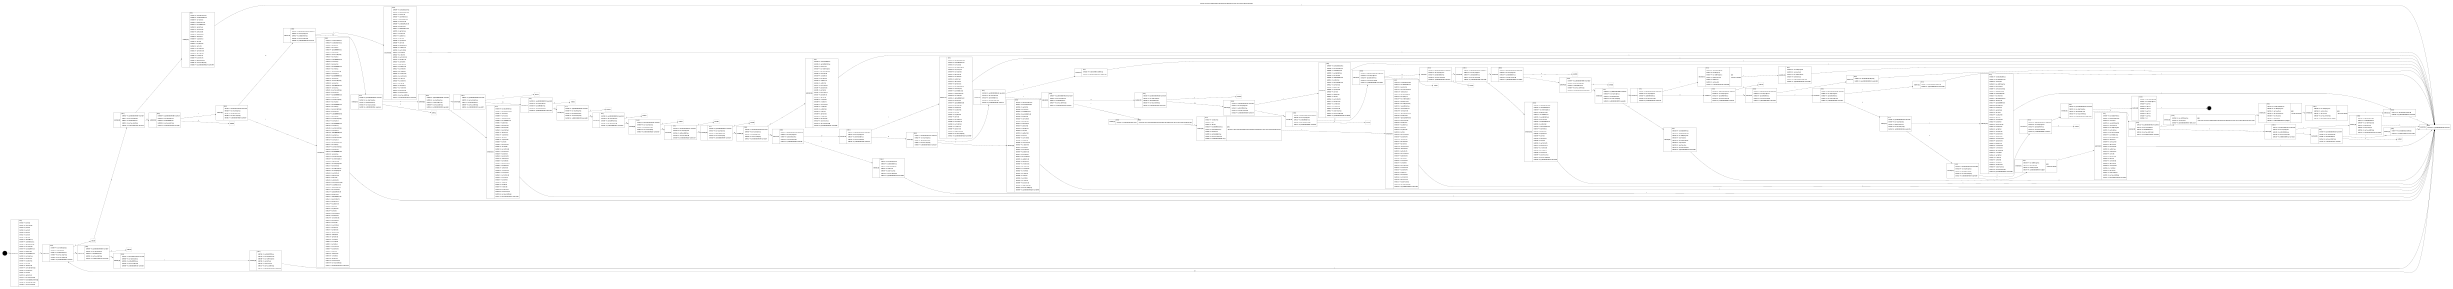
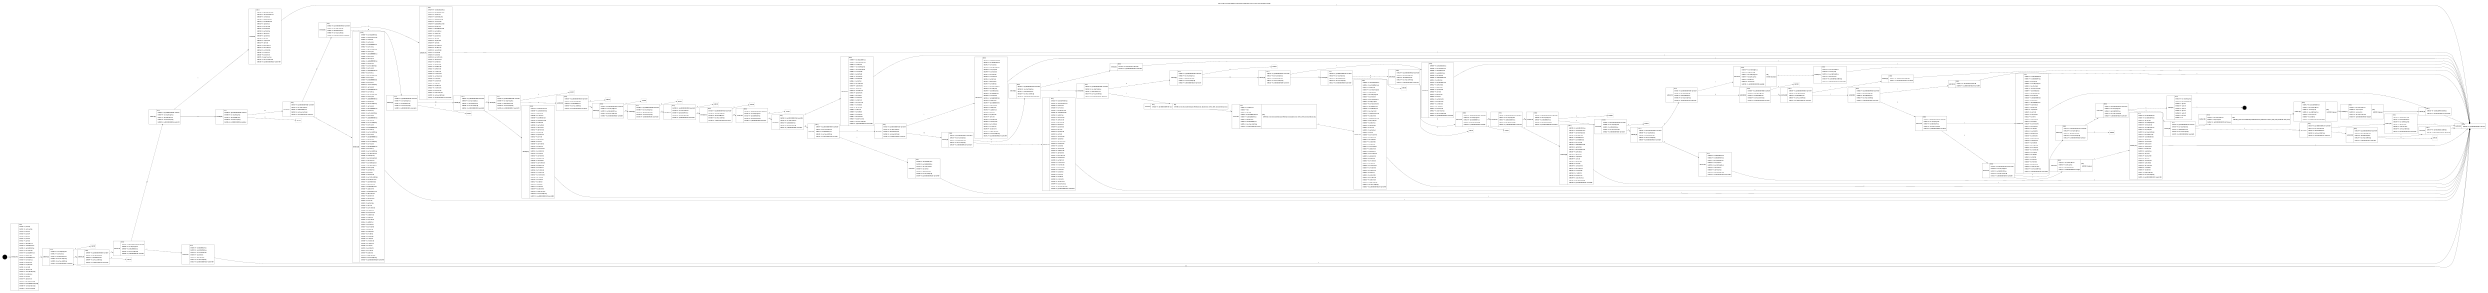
(110, 184) -> (147, 183)
